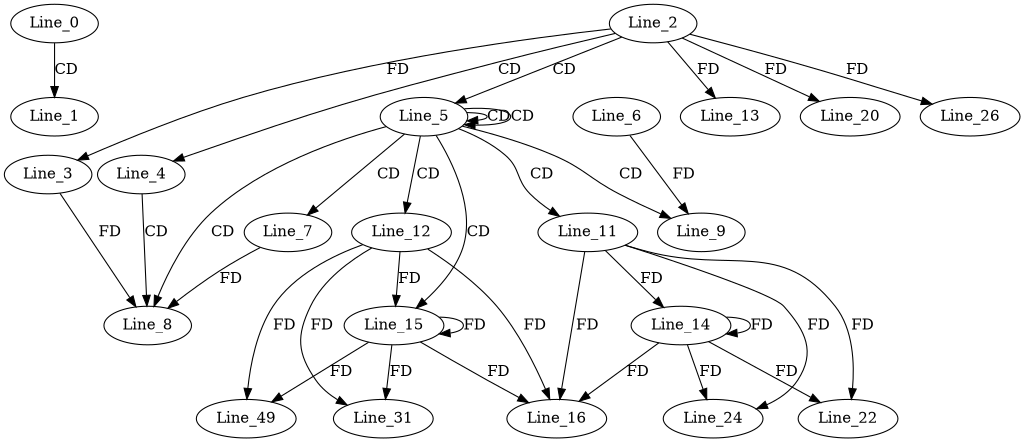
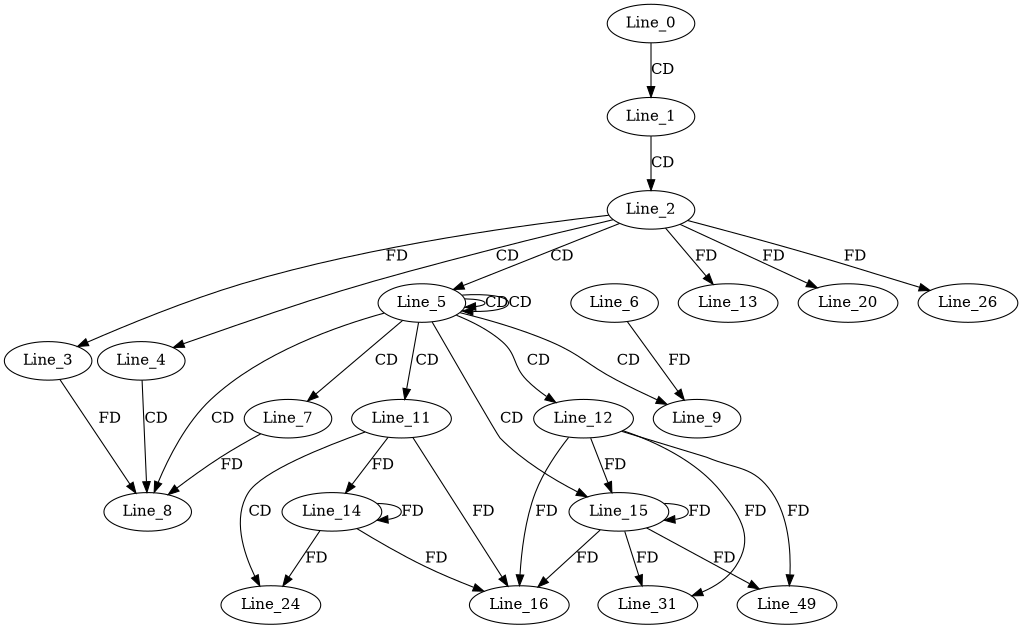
none -> (651, 158)
(819, 326) -> (260, 512)
(848, 419) -> none
